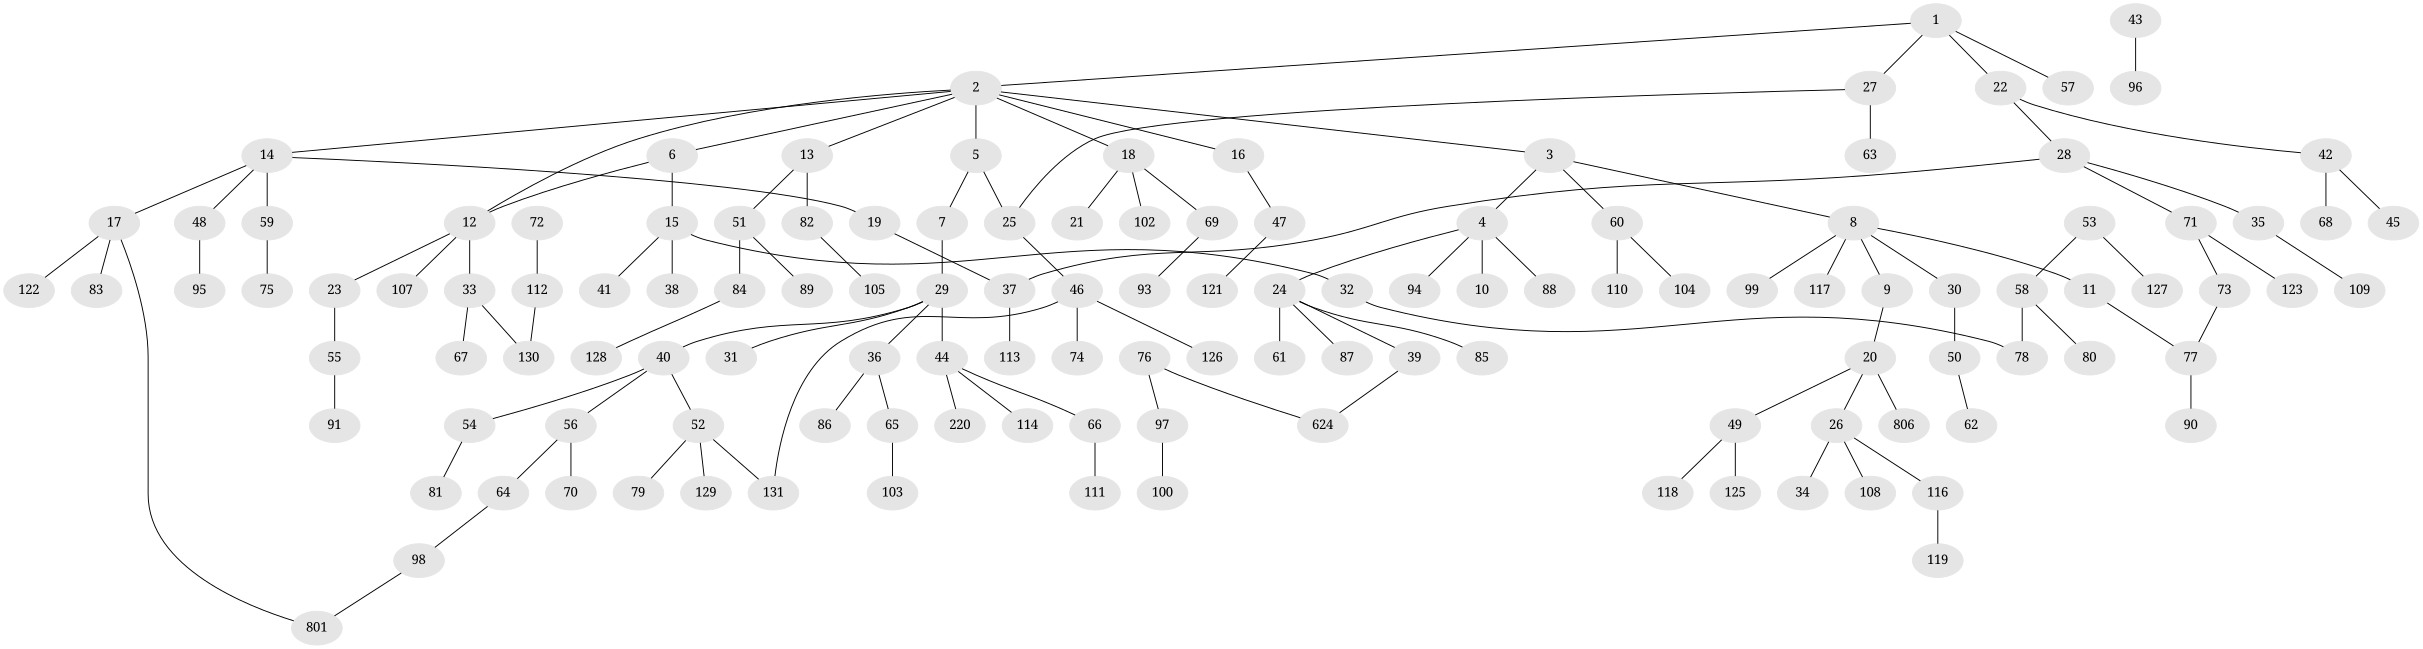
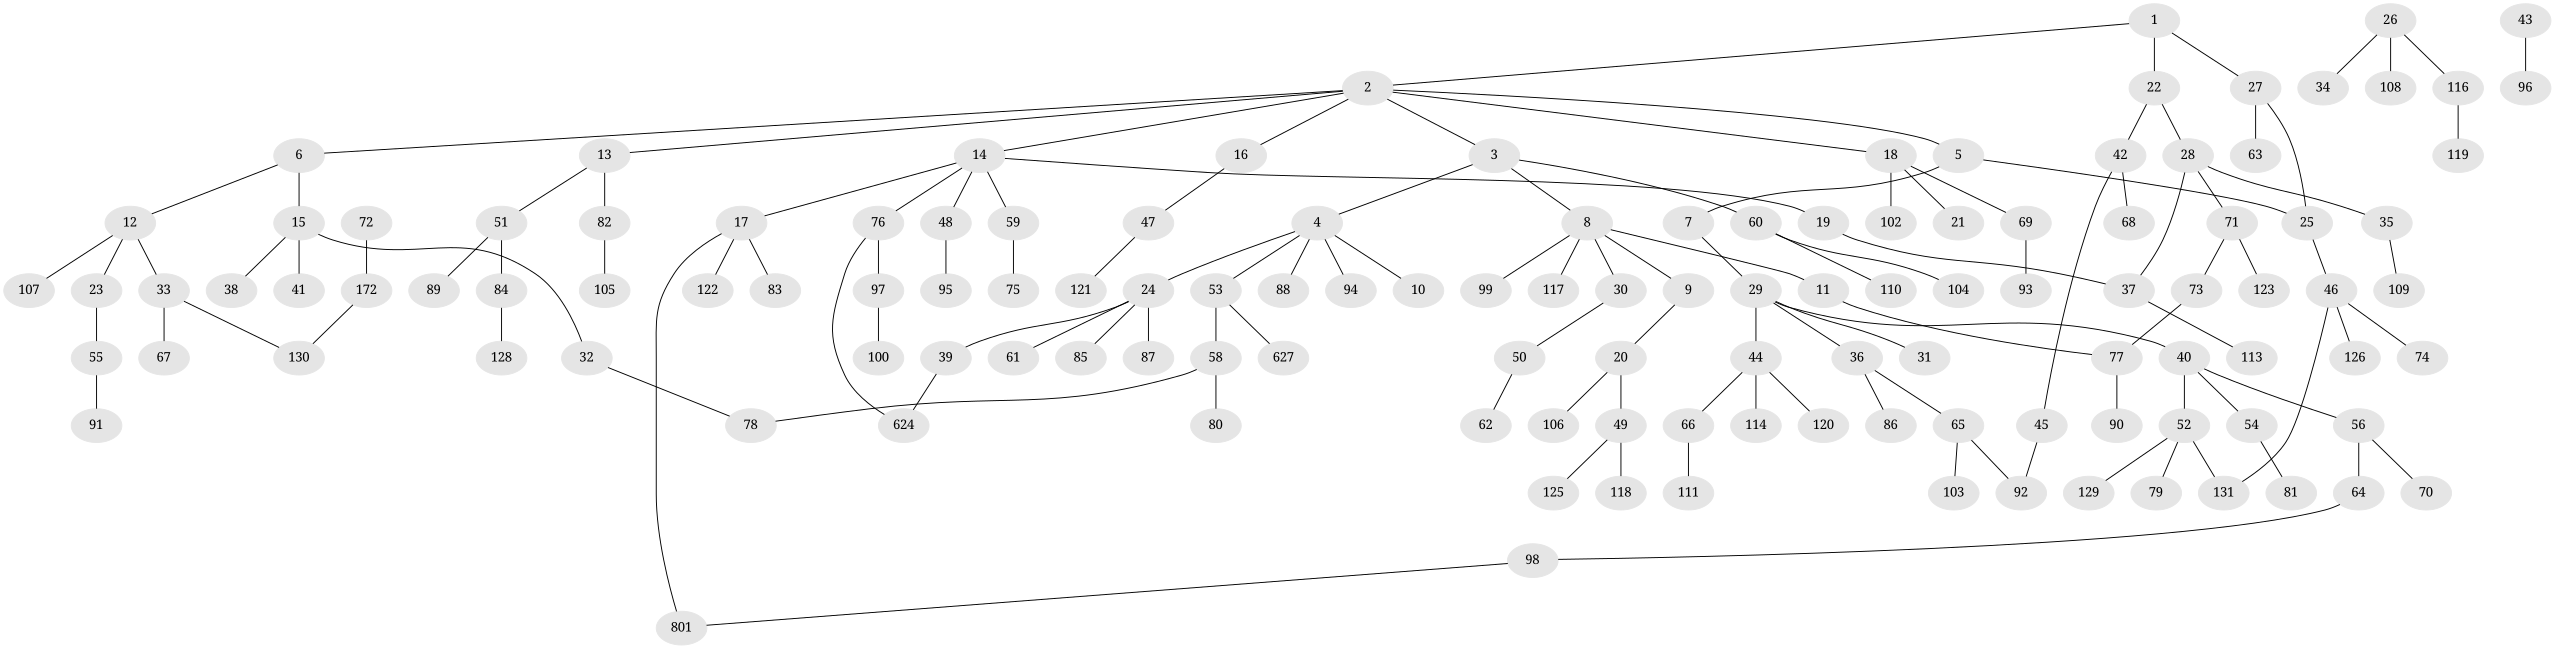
(2068, 88) -> none
(711, 120) -> none
none -> (929, 189)
none -> (1266, 257)
(537, 291) -> (367, 291)
(2157, 291) -> (1283, 358)
(1853, 392) -> none
(960, 426) -> (1823, 426)
(1904, 426) -> (1553, 426)
none -> (2021, 493)
